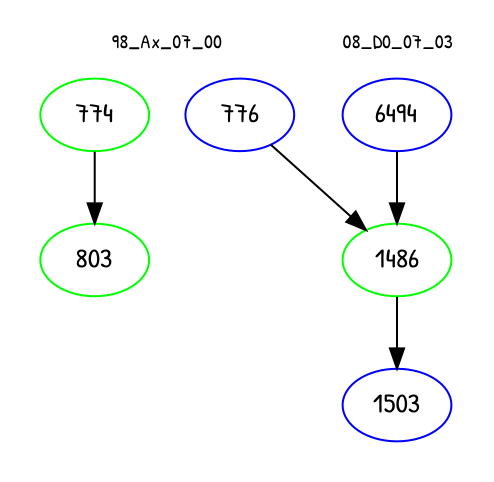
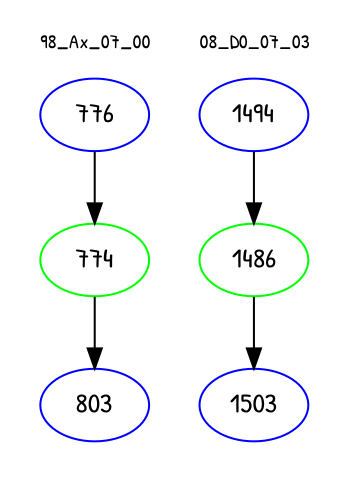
(397, 115) -> (254, 115)
(297, 168) -> (95, 178)
(95, 260) -> (95, 405)
